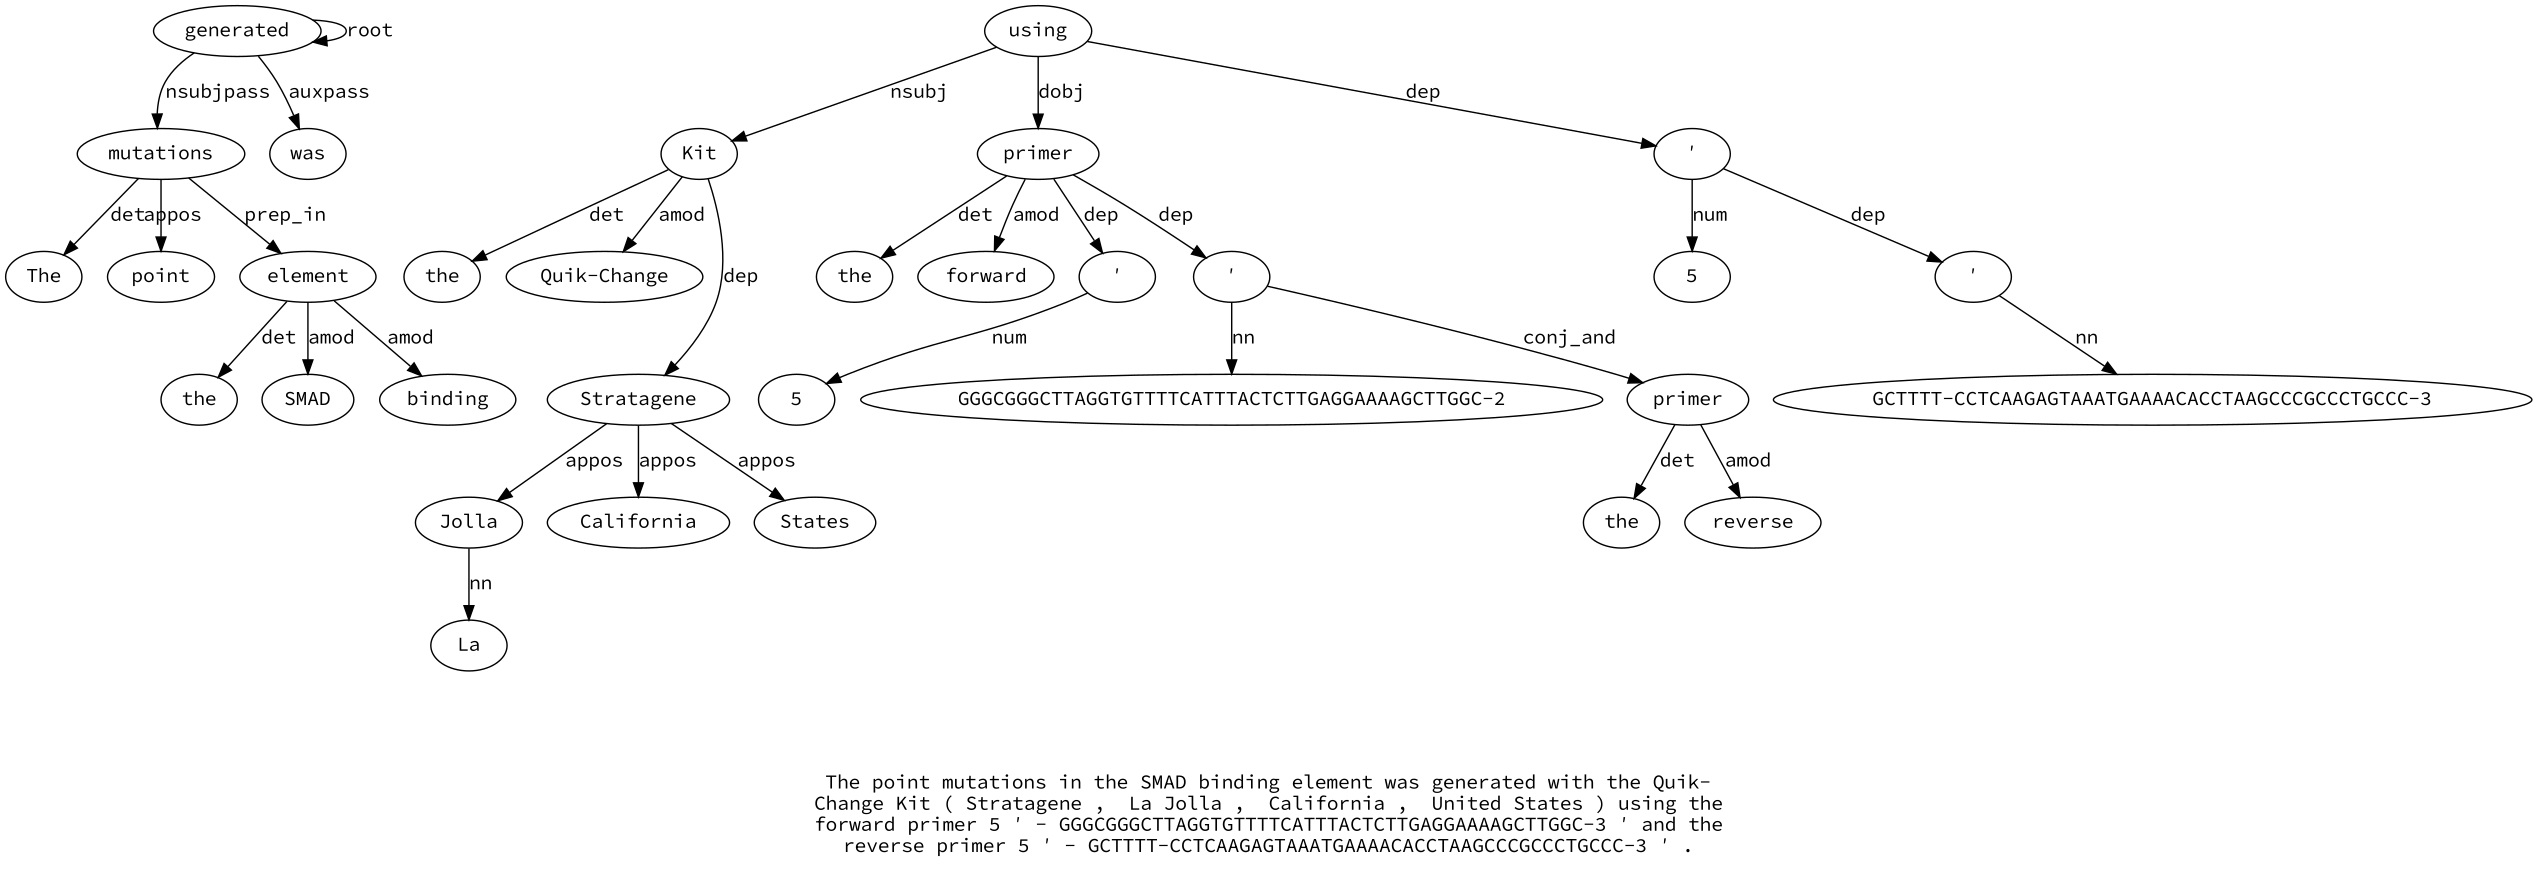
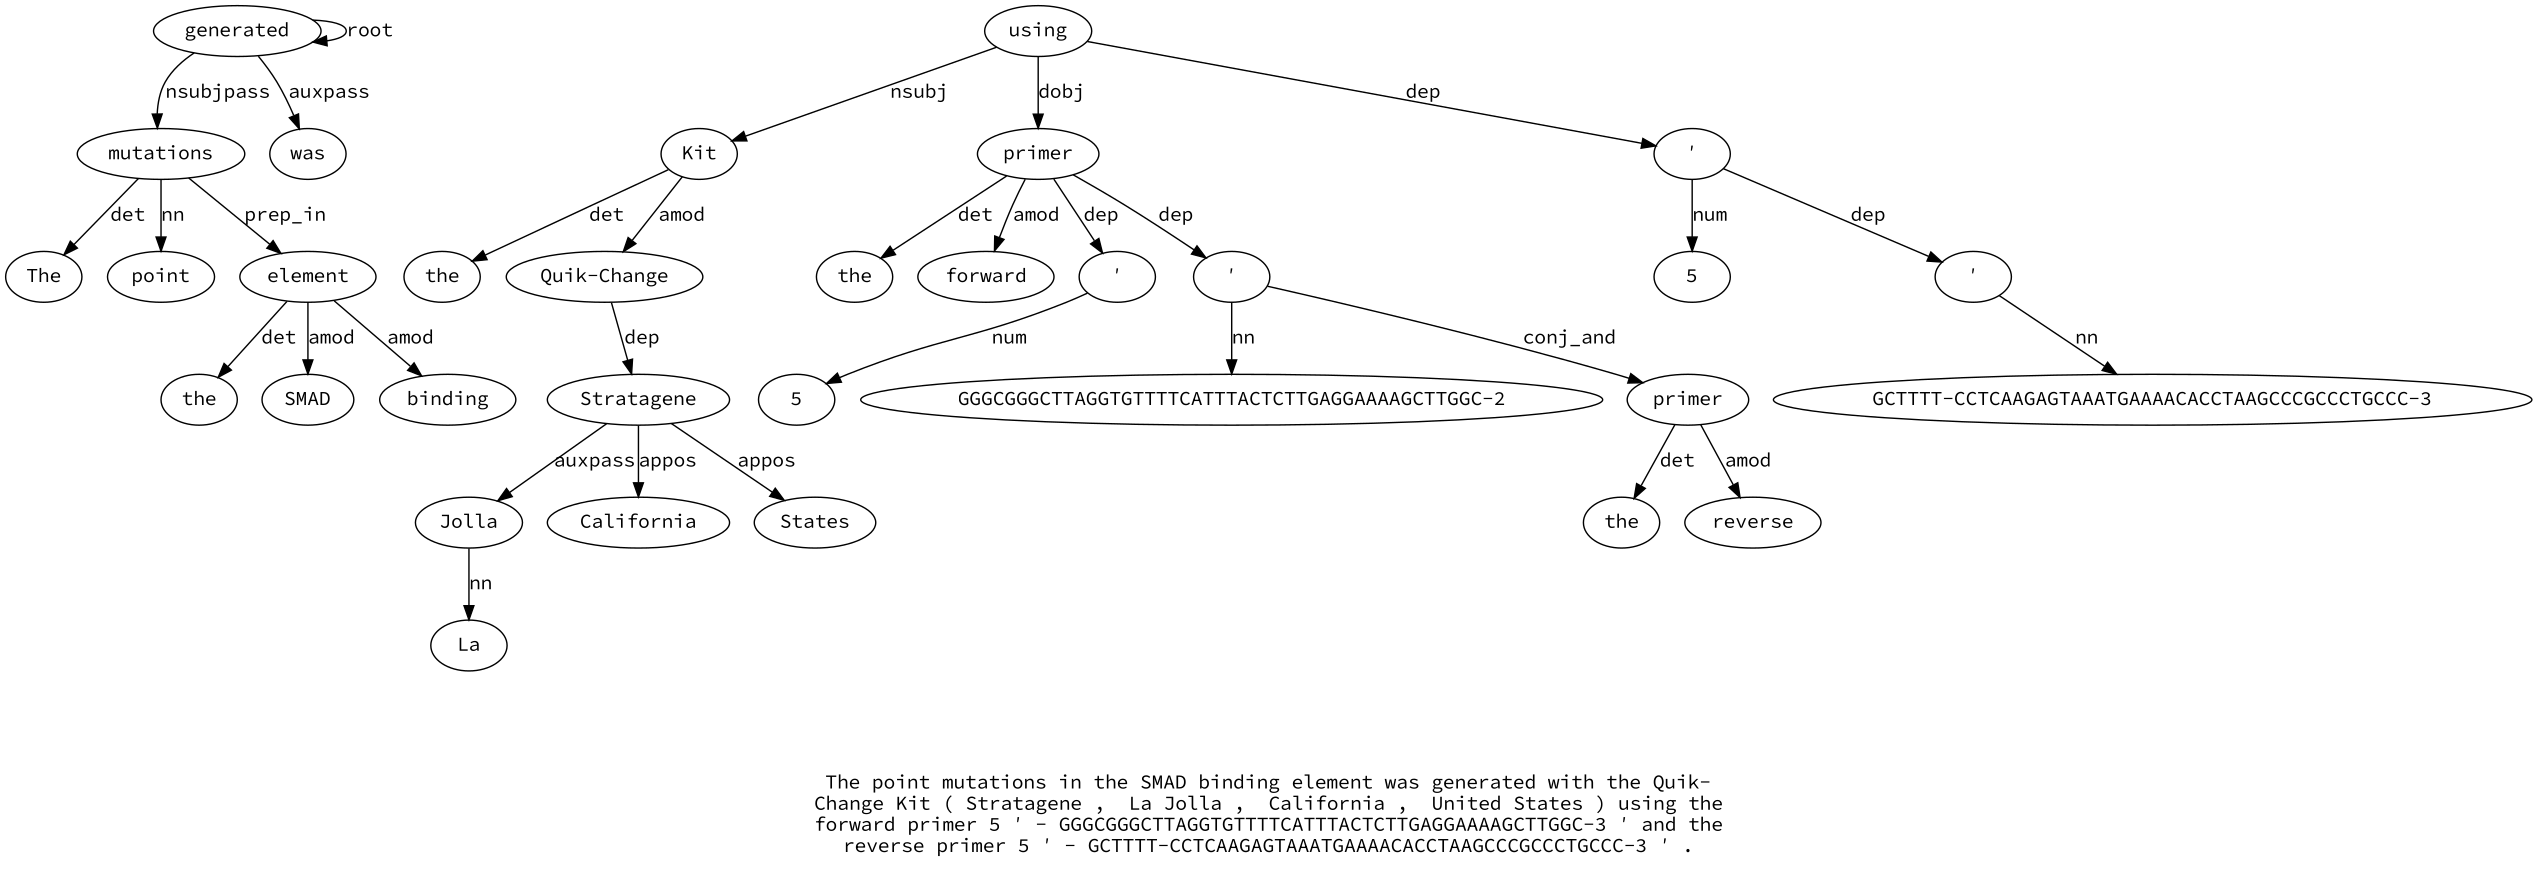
(173, 215) -> (173, 215)
(721, 278) -> (620, 331)
(595, 461) -> (595, 461)
